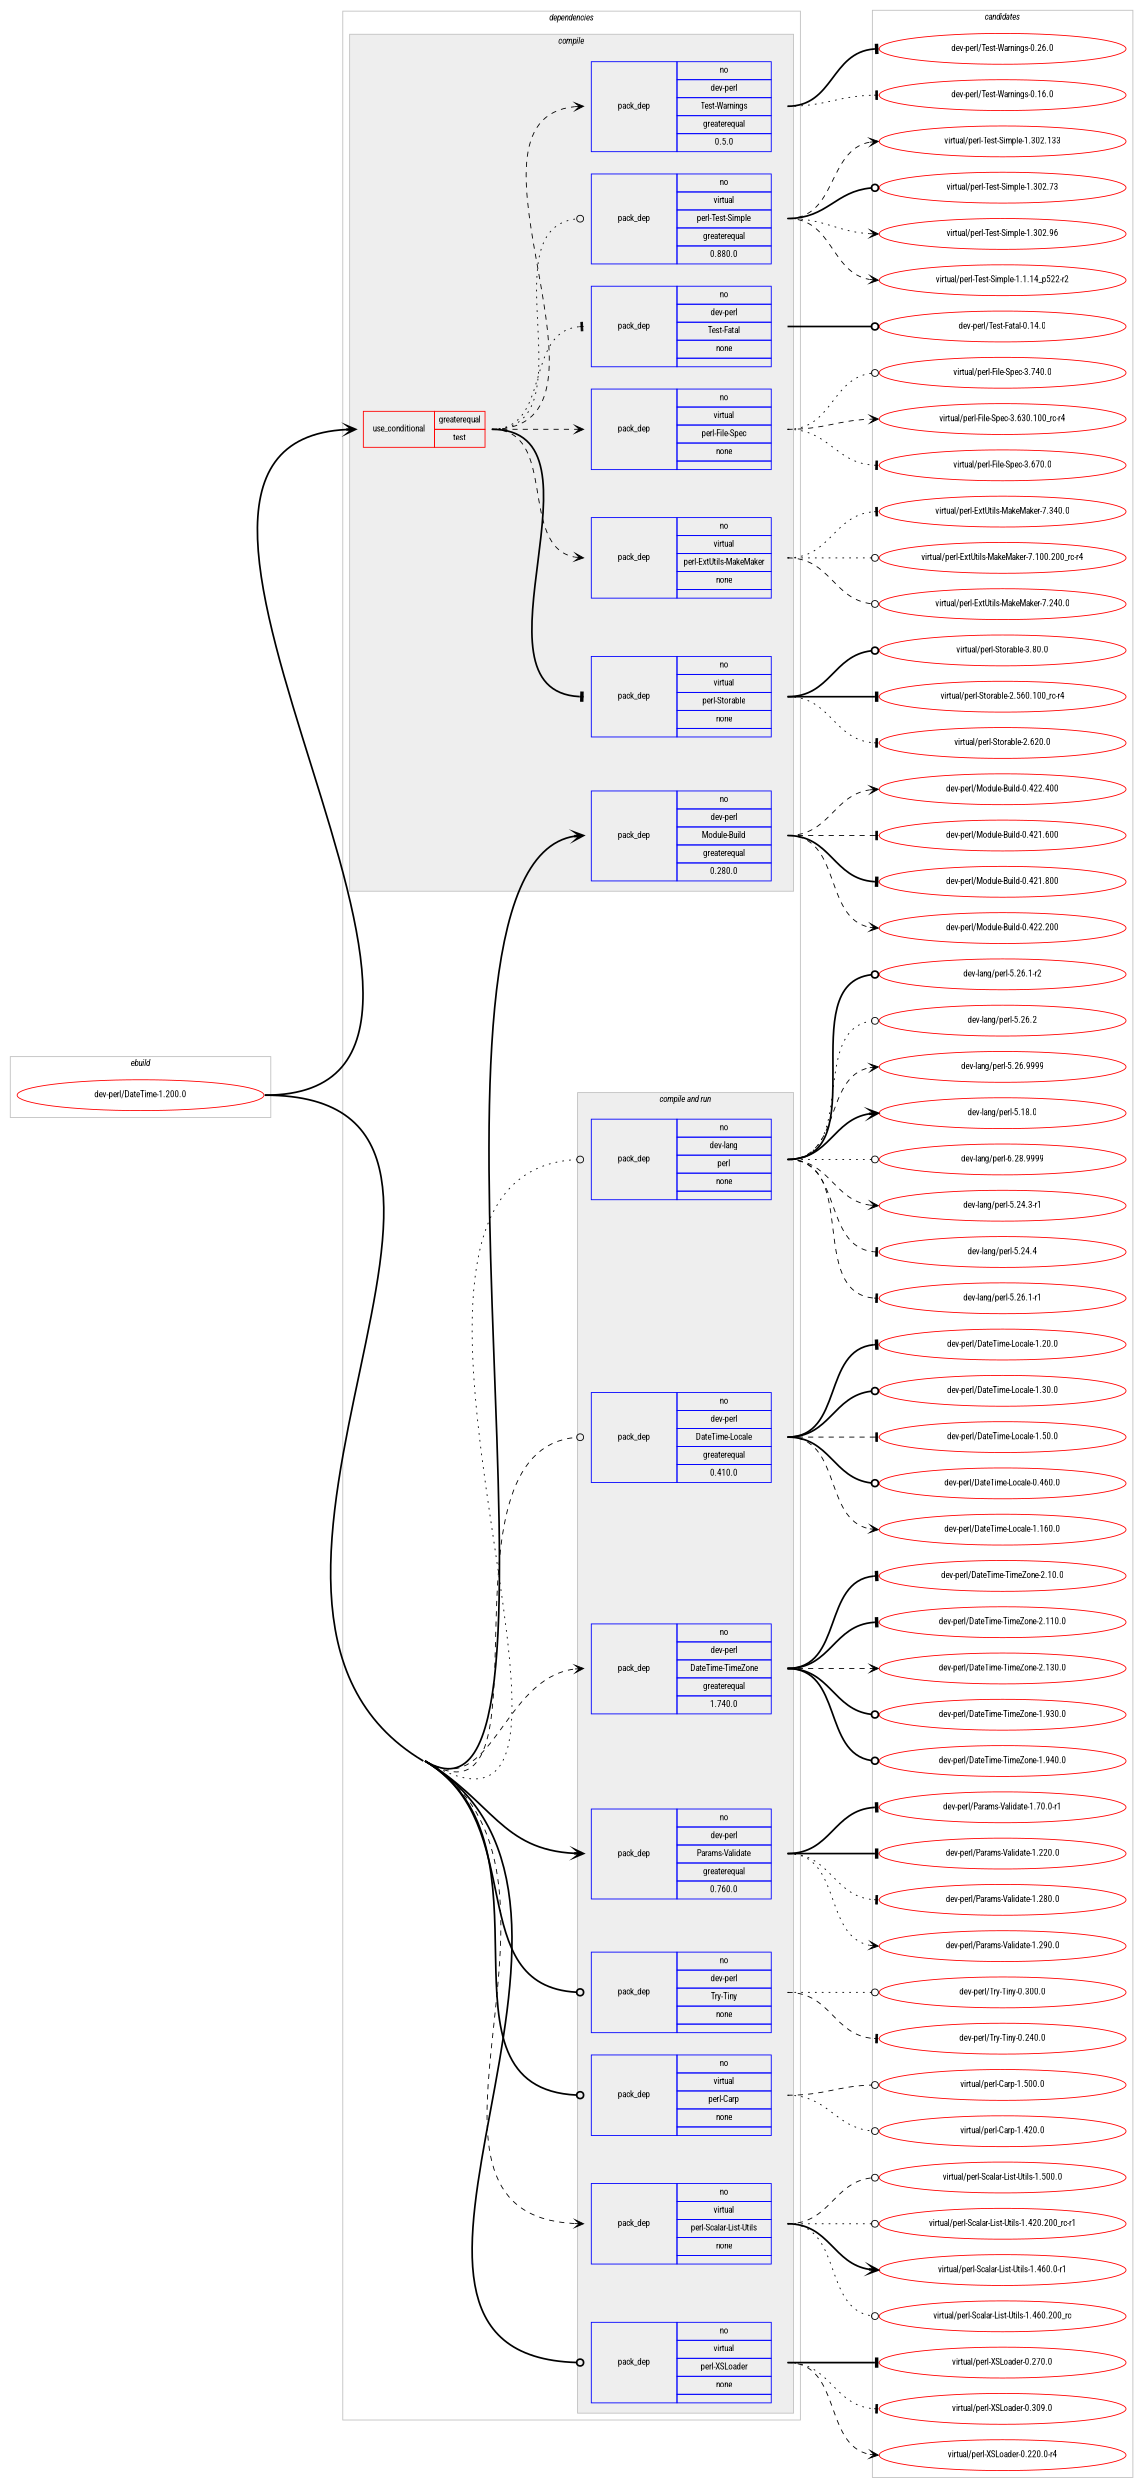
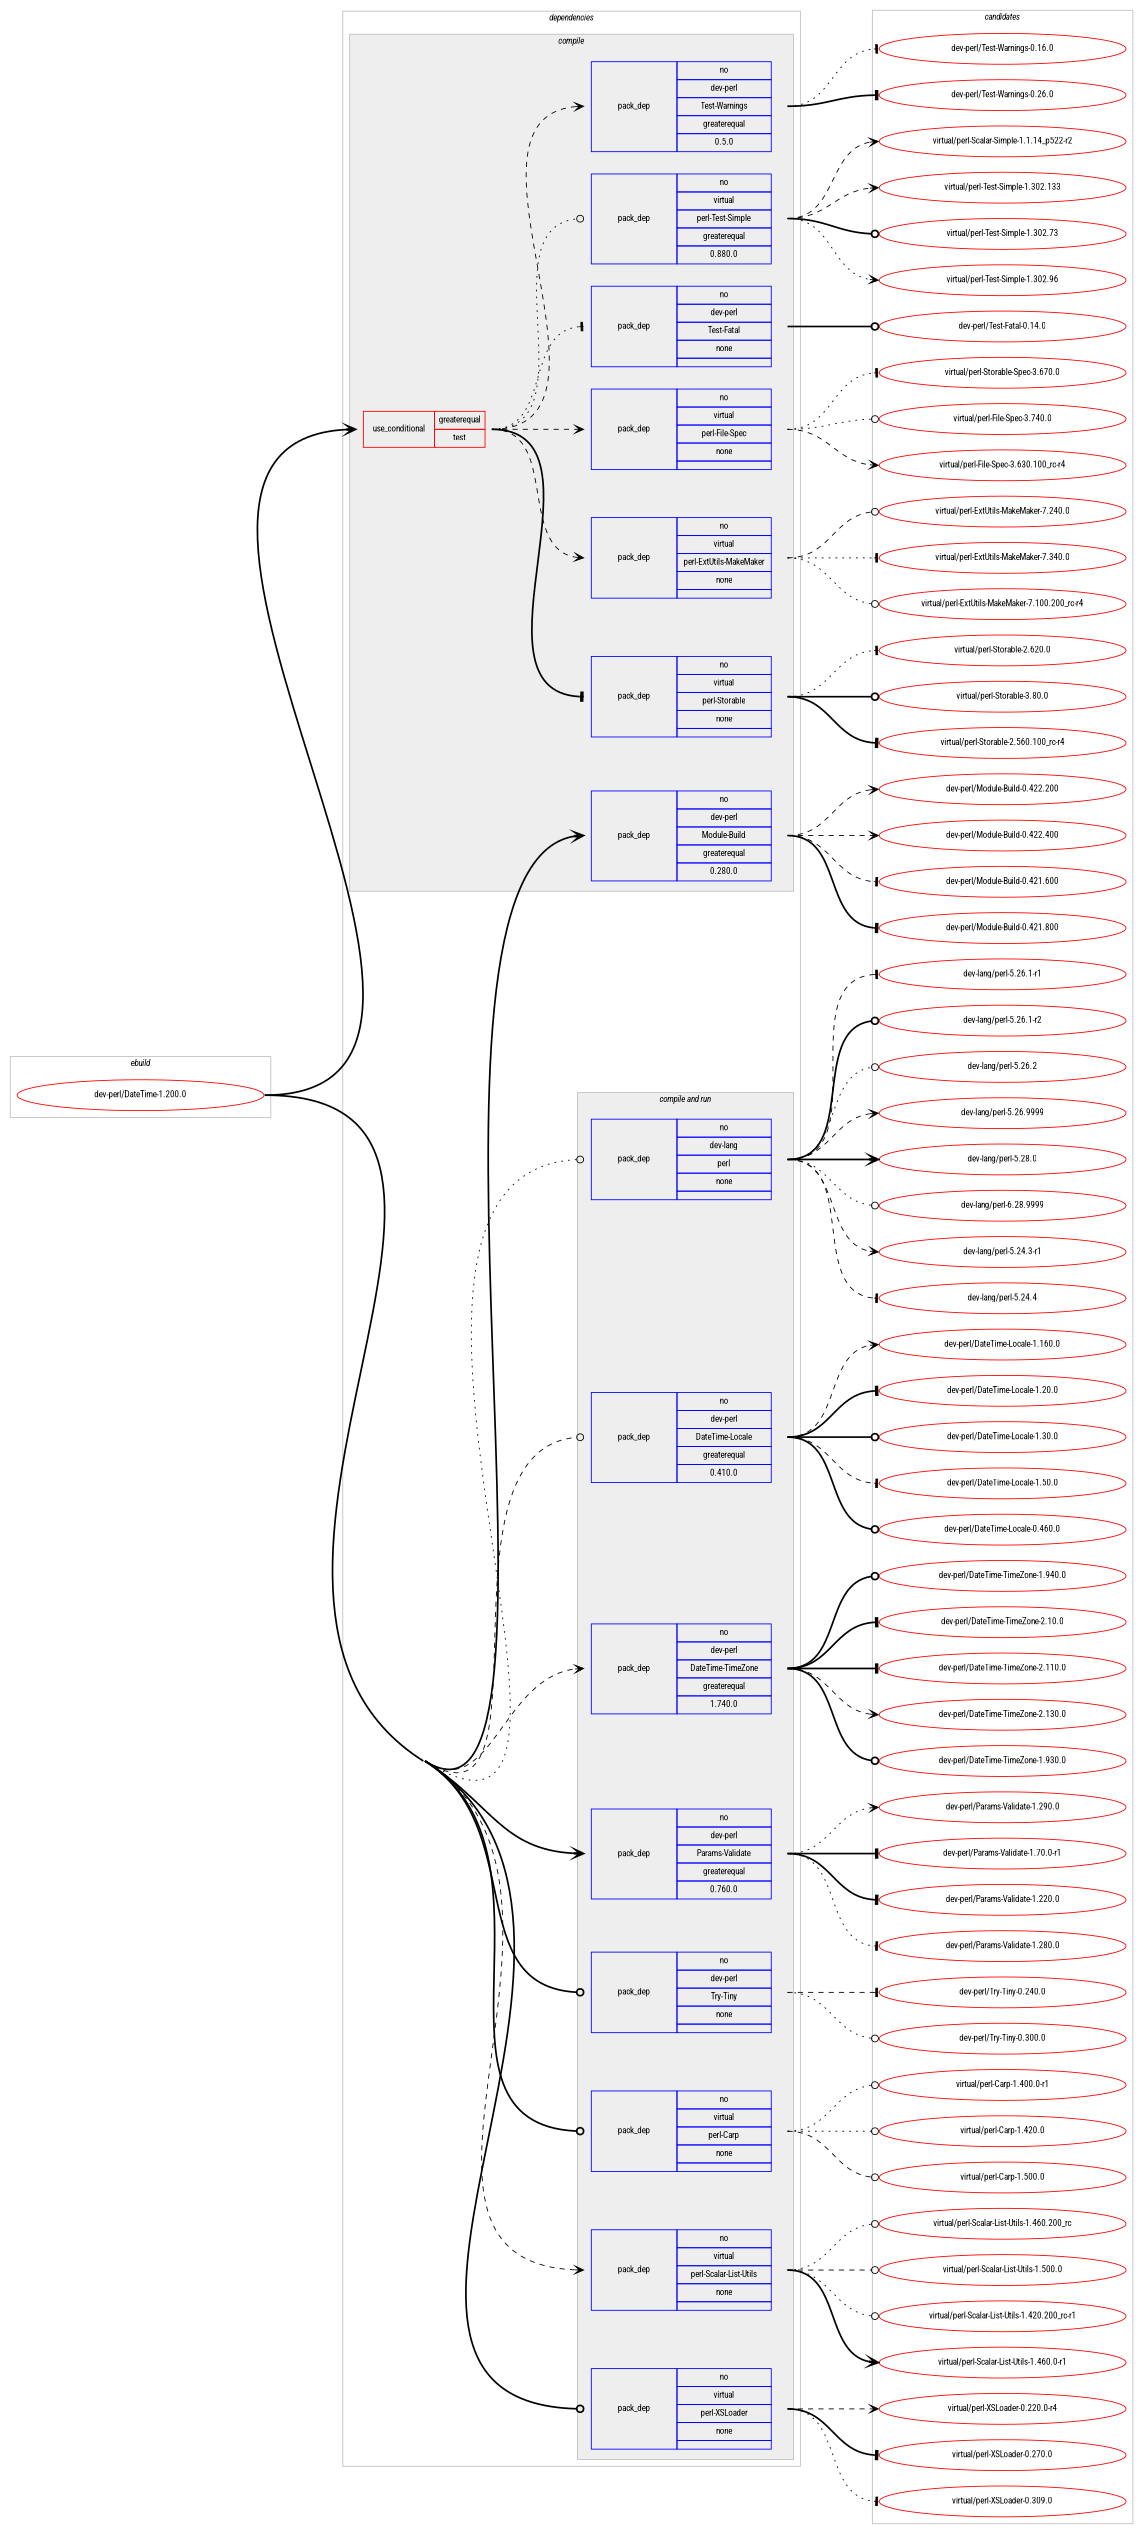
(1003, 280) -> (1003, 141)
(1003, 465) -> (1003, 373)
(1003, 1113) -> (1003, 1159)
none -> (1003, 2085)
